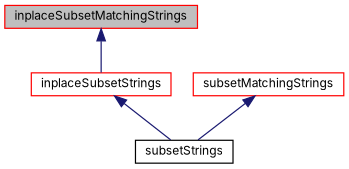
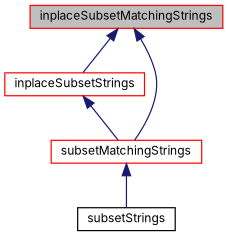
none -> (156, 90)
(147, 122) -> (104, 123)
